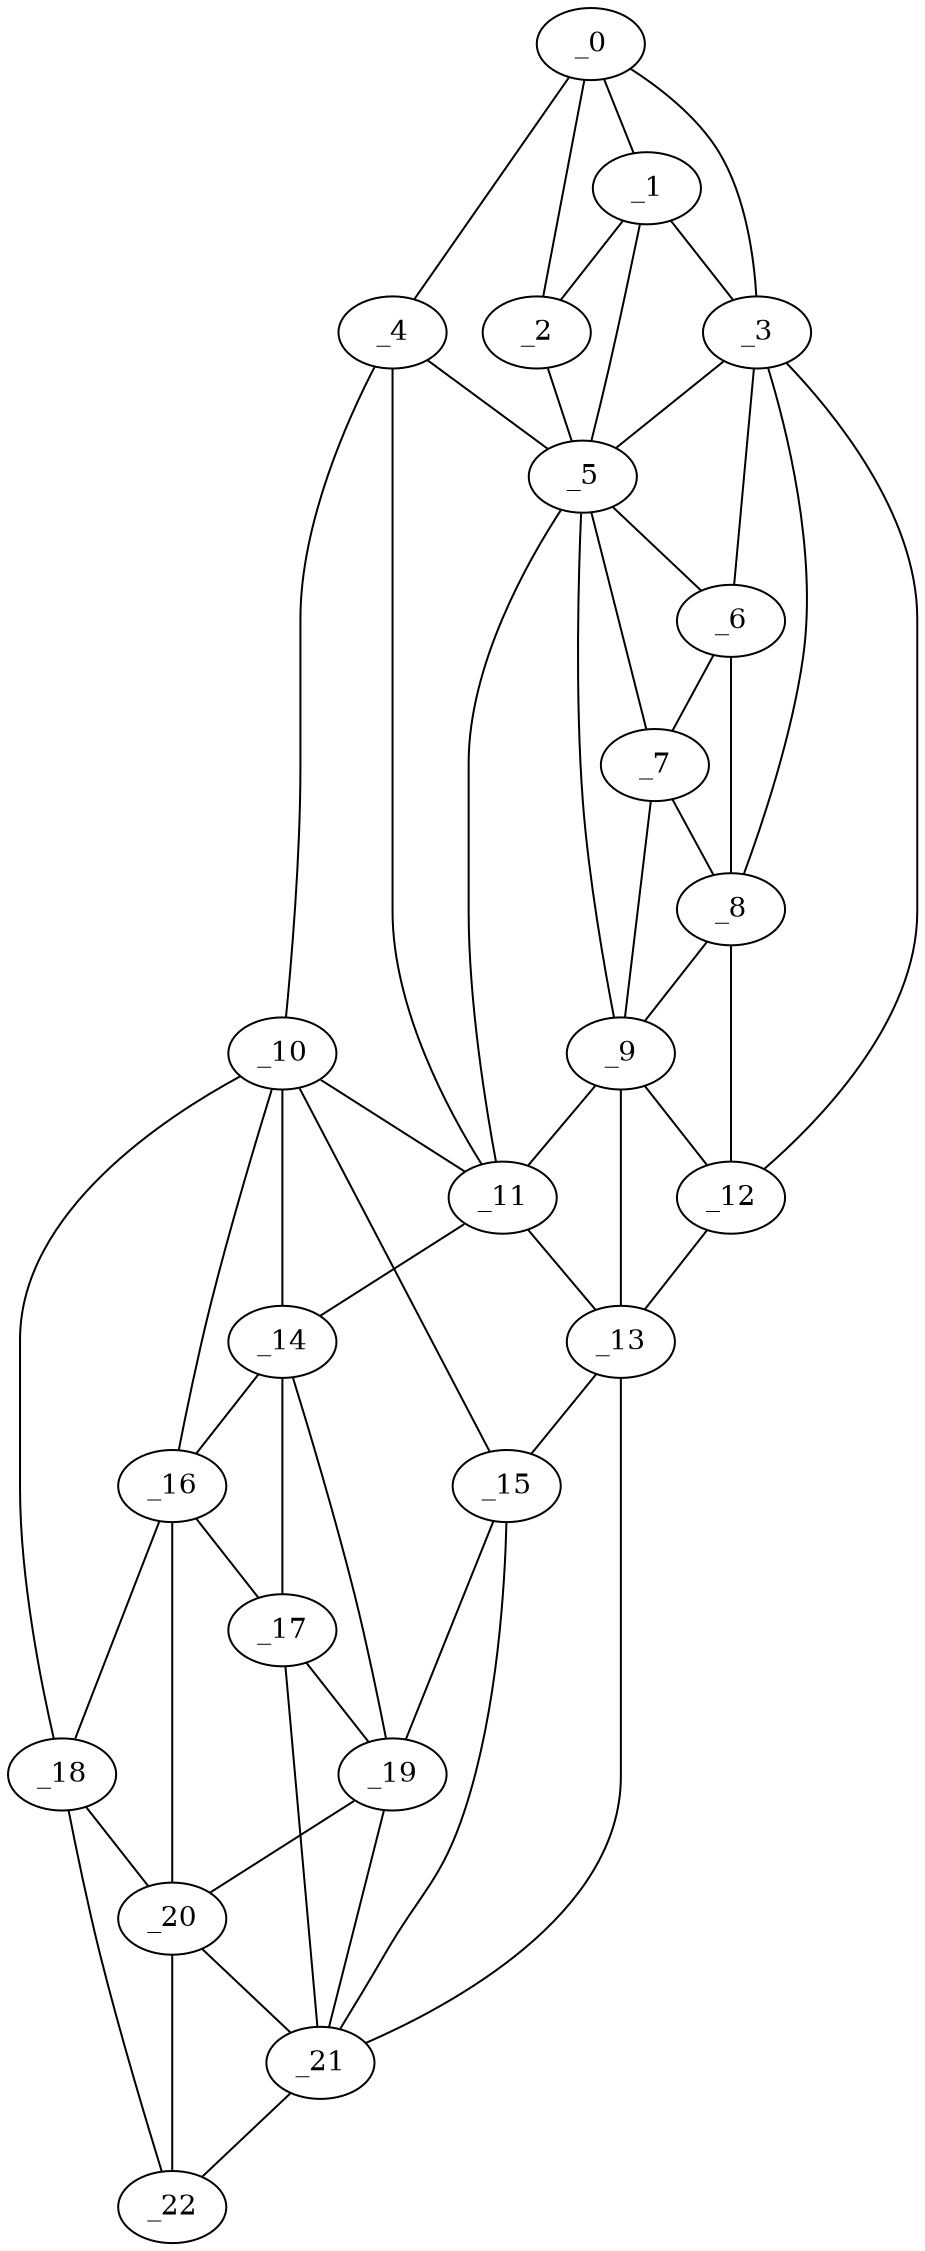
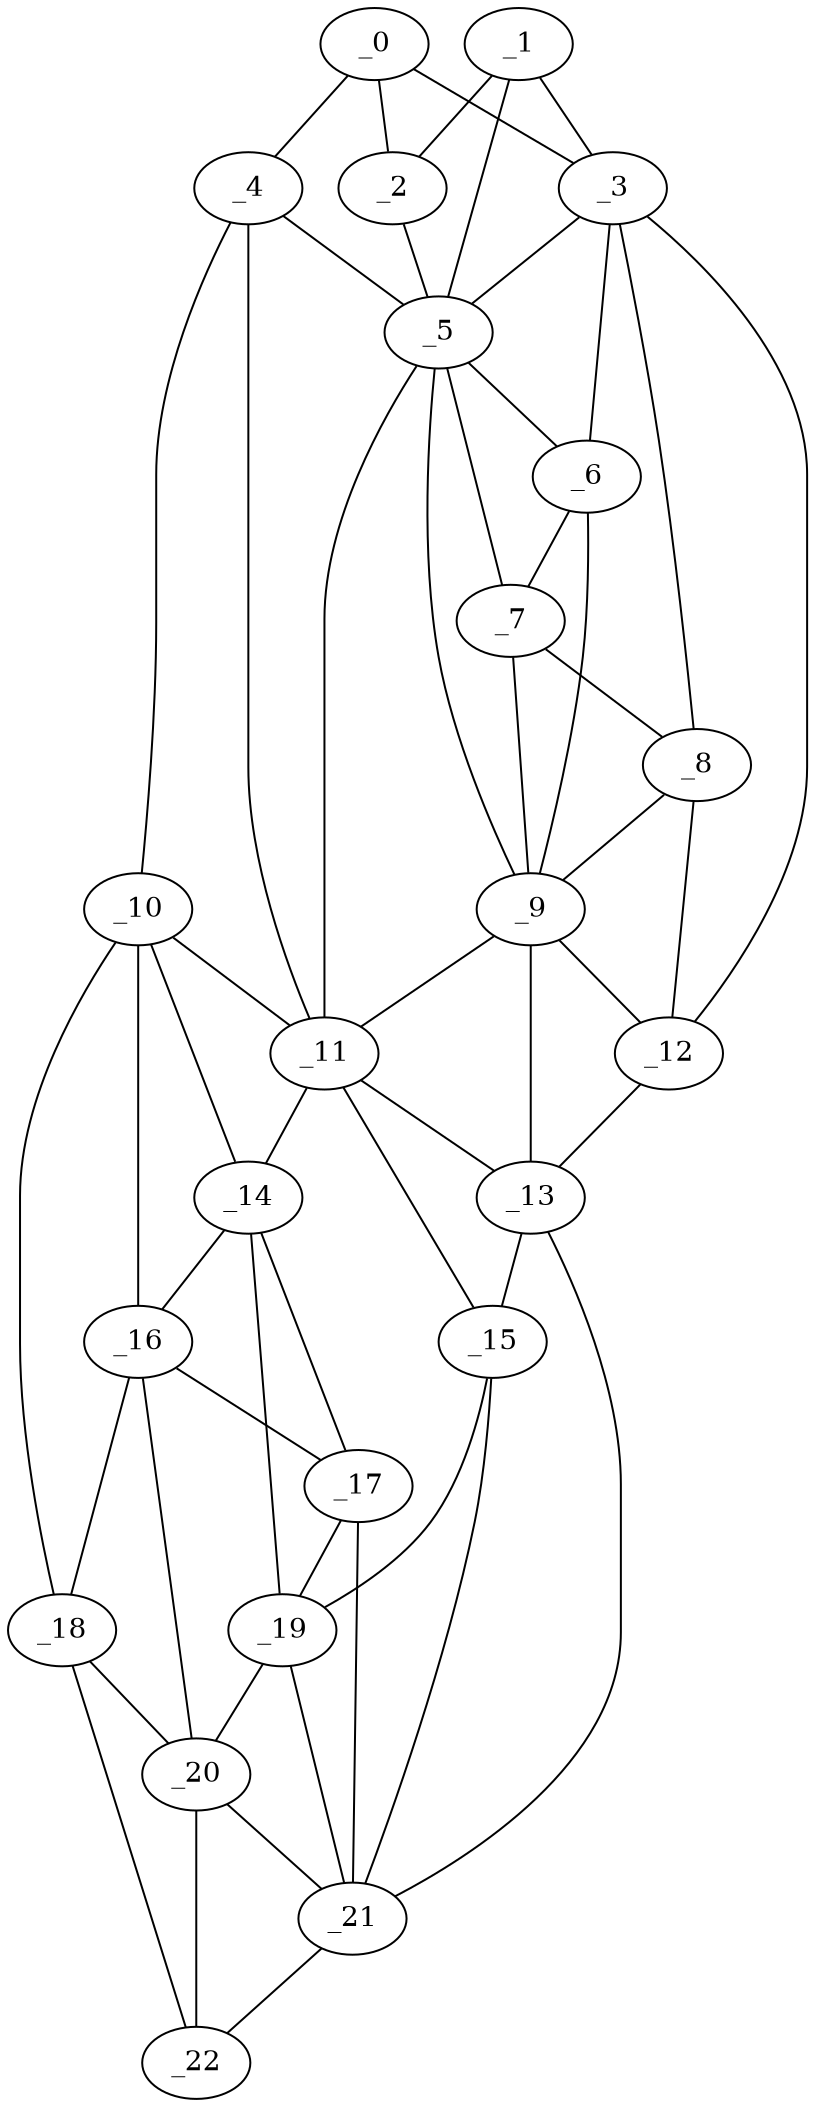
(619, 116) -> none
(731, 765) -> (578, 695)
(385, 1252) -> (408, 1197)
